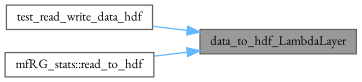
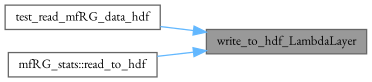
(79, 17) -> (83, 17)
(278, 42) -> (287, 42)
